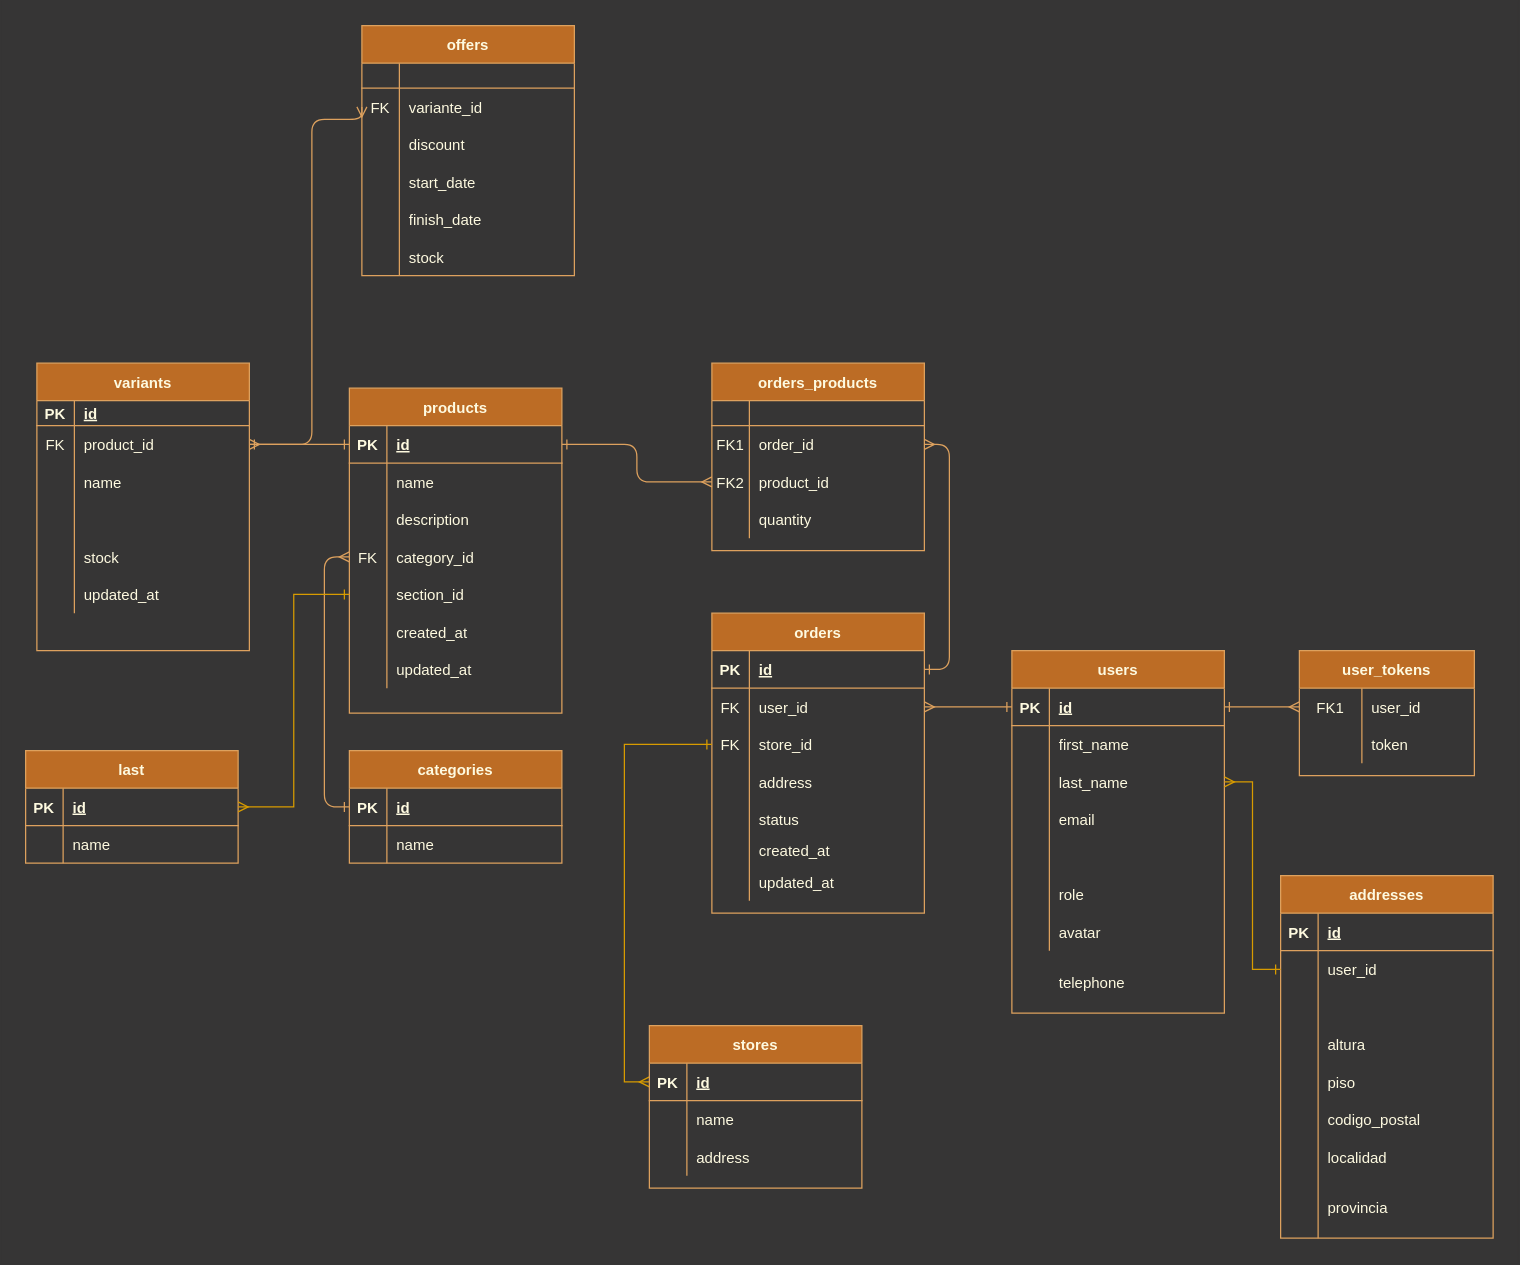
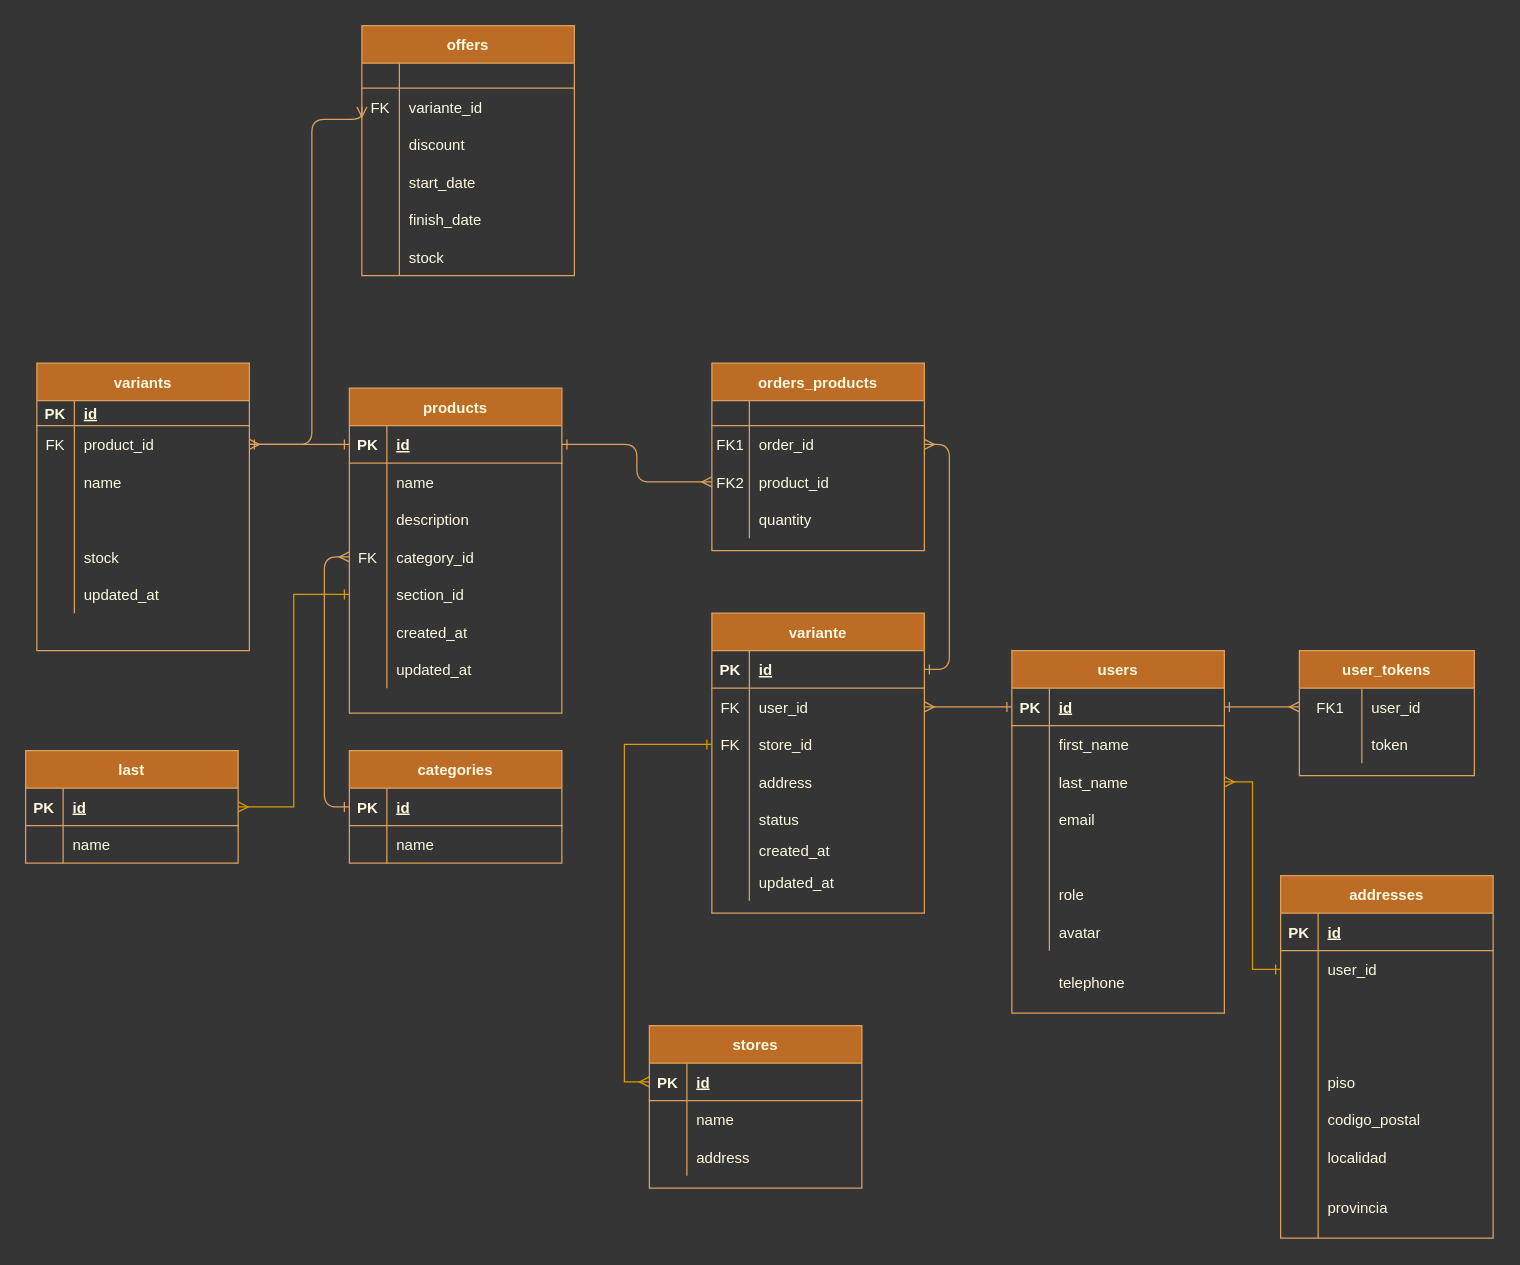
(818, 633) -> (818, 633)
(1406, 1044) -> none
